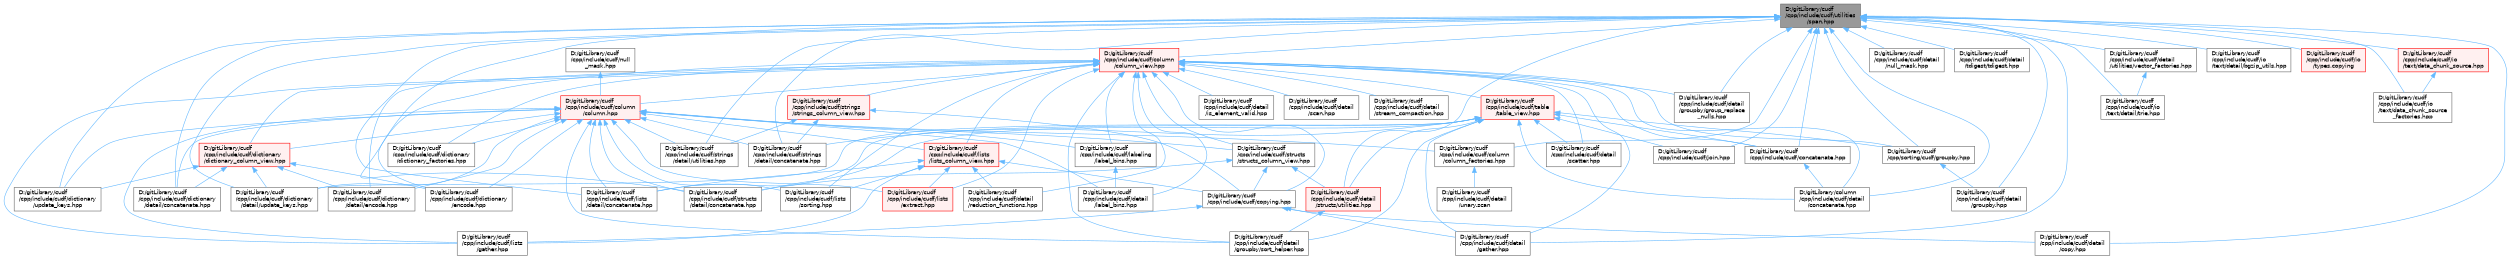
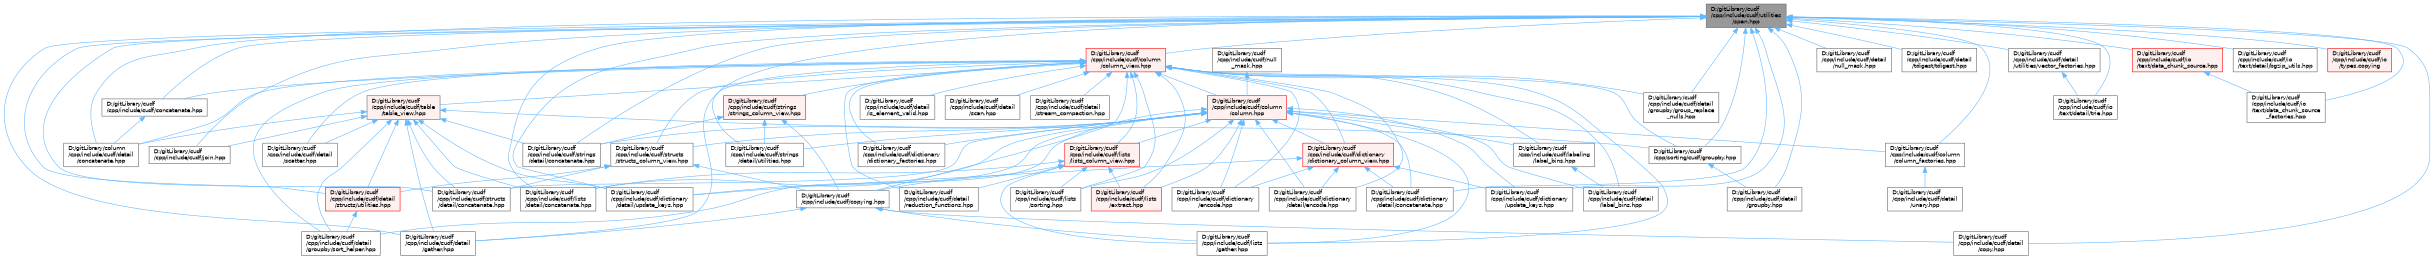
(1518, 108) -> (404, 108)
(1653, 130) -> none
(1474, 199) -> (1925, 199)
